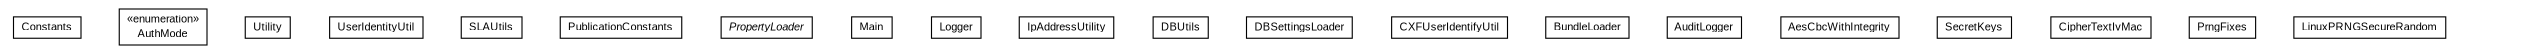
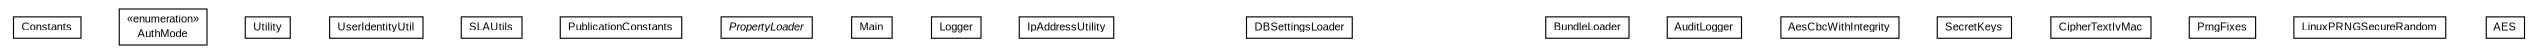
(1180, 27) -> none
(1449, 27) -> none
none -> (2505, 27)
